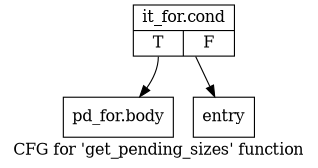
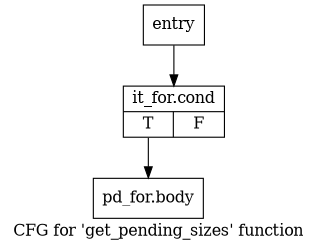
(203, 72) -> (174, 60)
